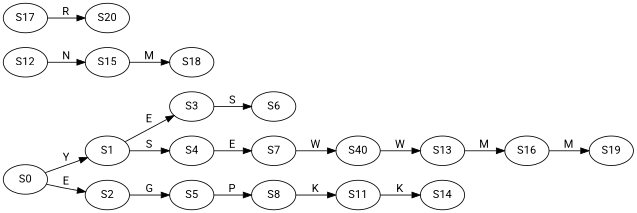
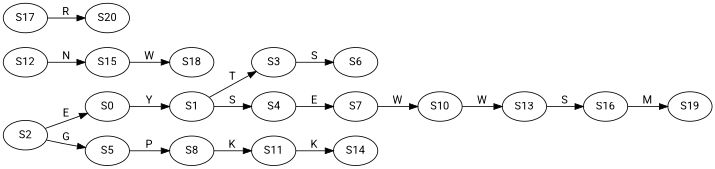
(150, 56) -> (150, 56)
(150, 119) -> (233, 77)
(485, 145) -> (565, 100)
(358, 151) -> (440, 107)
(62, 188) -> (63, 122)
